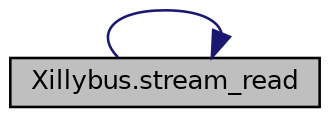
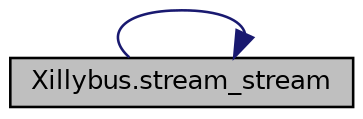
(165, 82) -> (182, 82)
